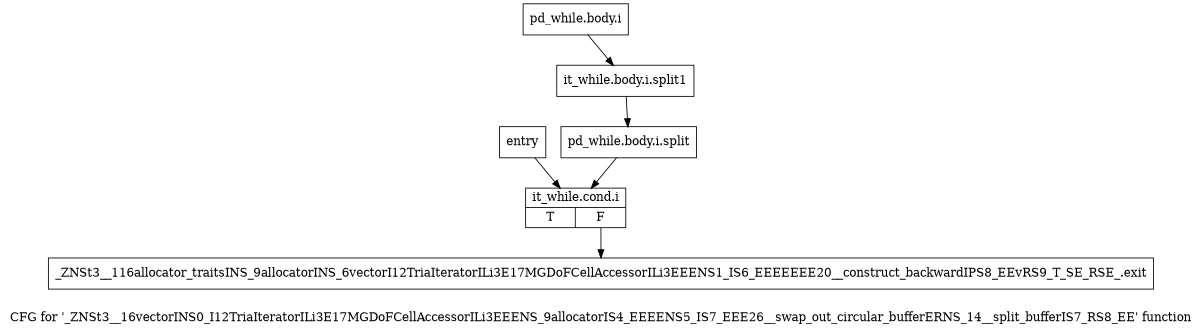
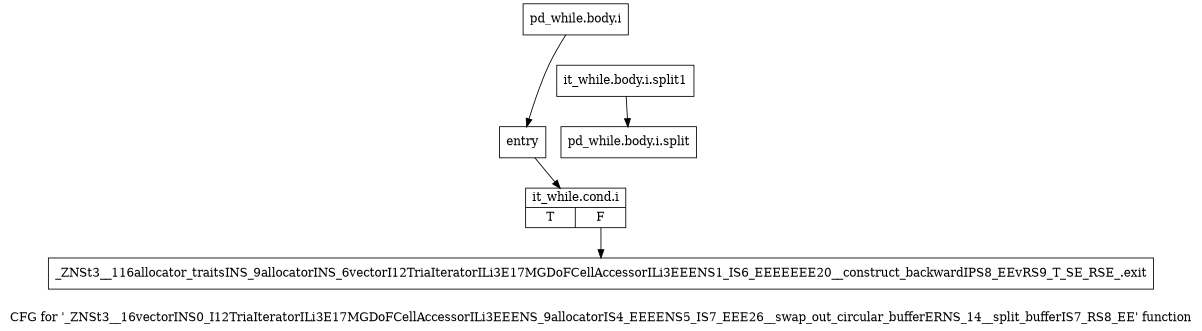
(598, 47) -> (544, 75)
(607, 170) -> none
